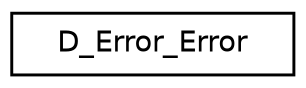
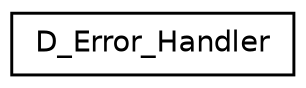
(153, 44) -> (153, 44)
